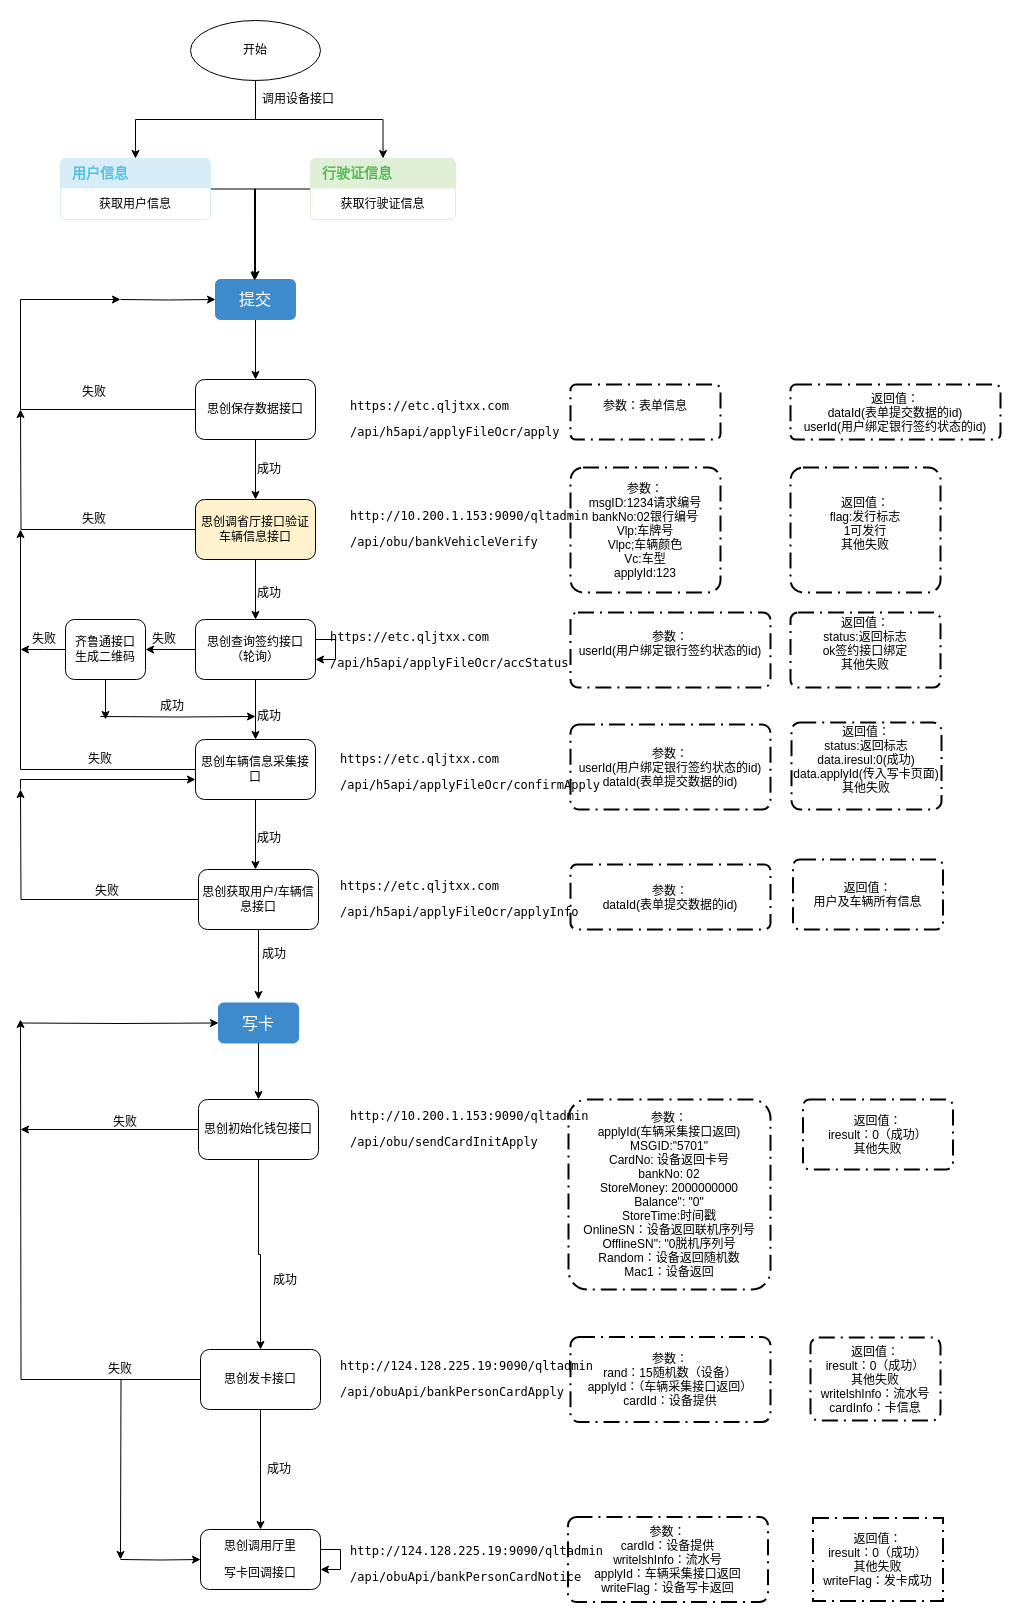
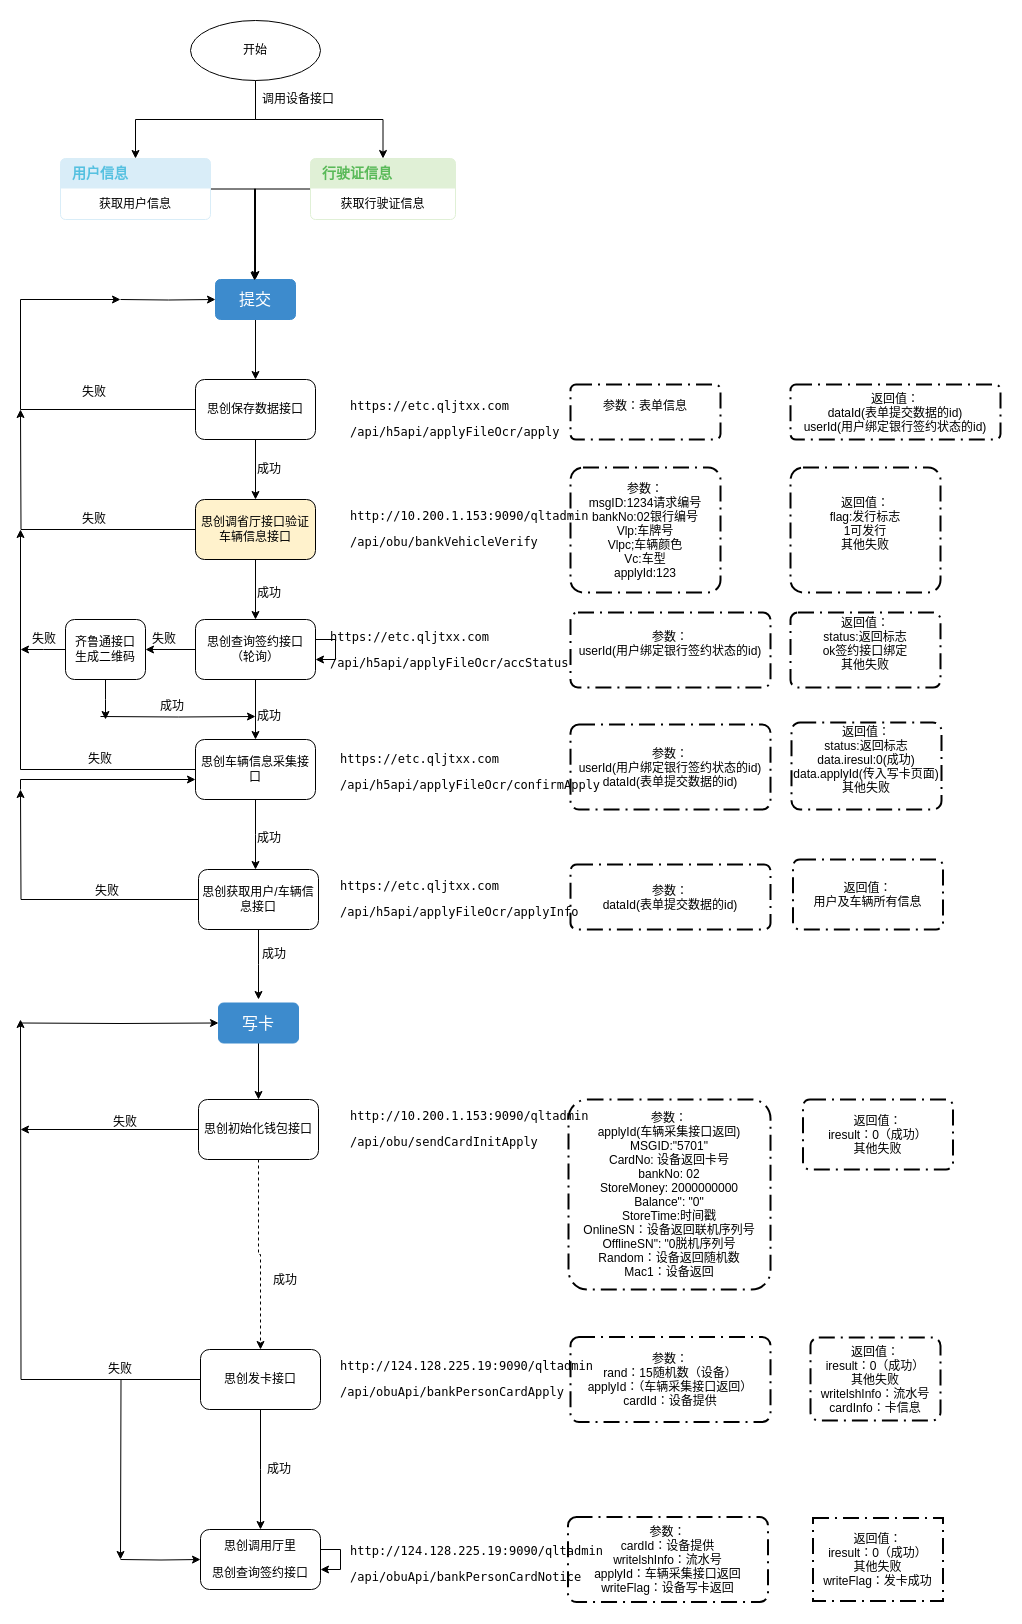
(259, 1252) -> (259, 1252)
(261, 1560) -> (261, 1560)
